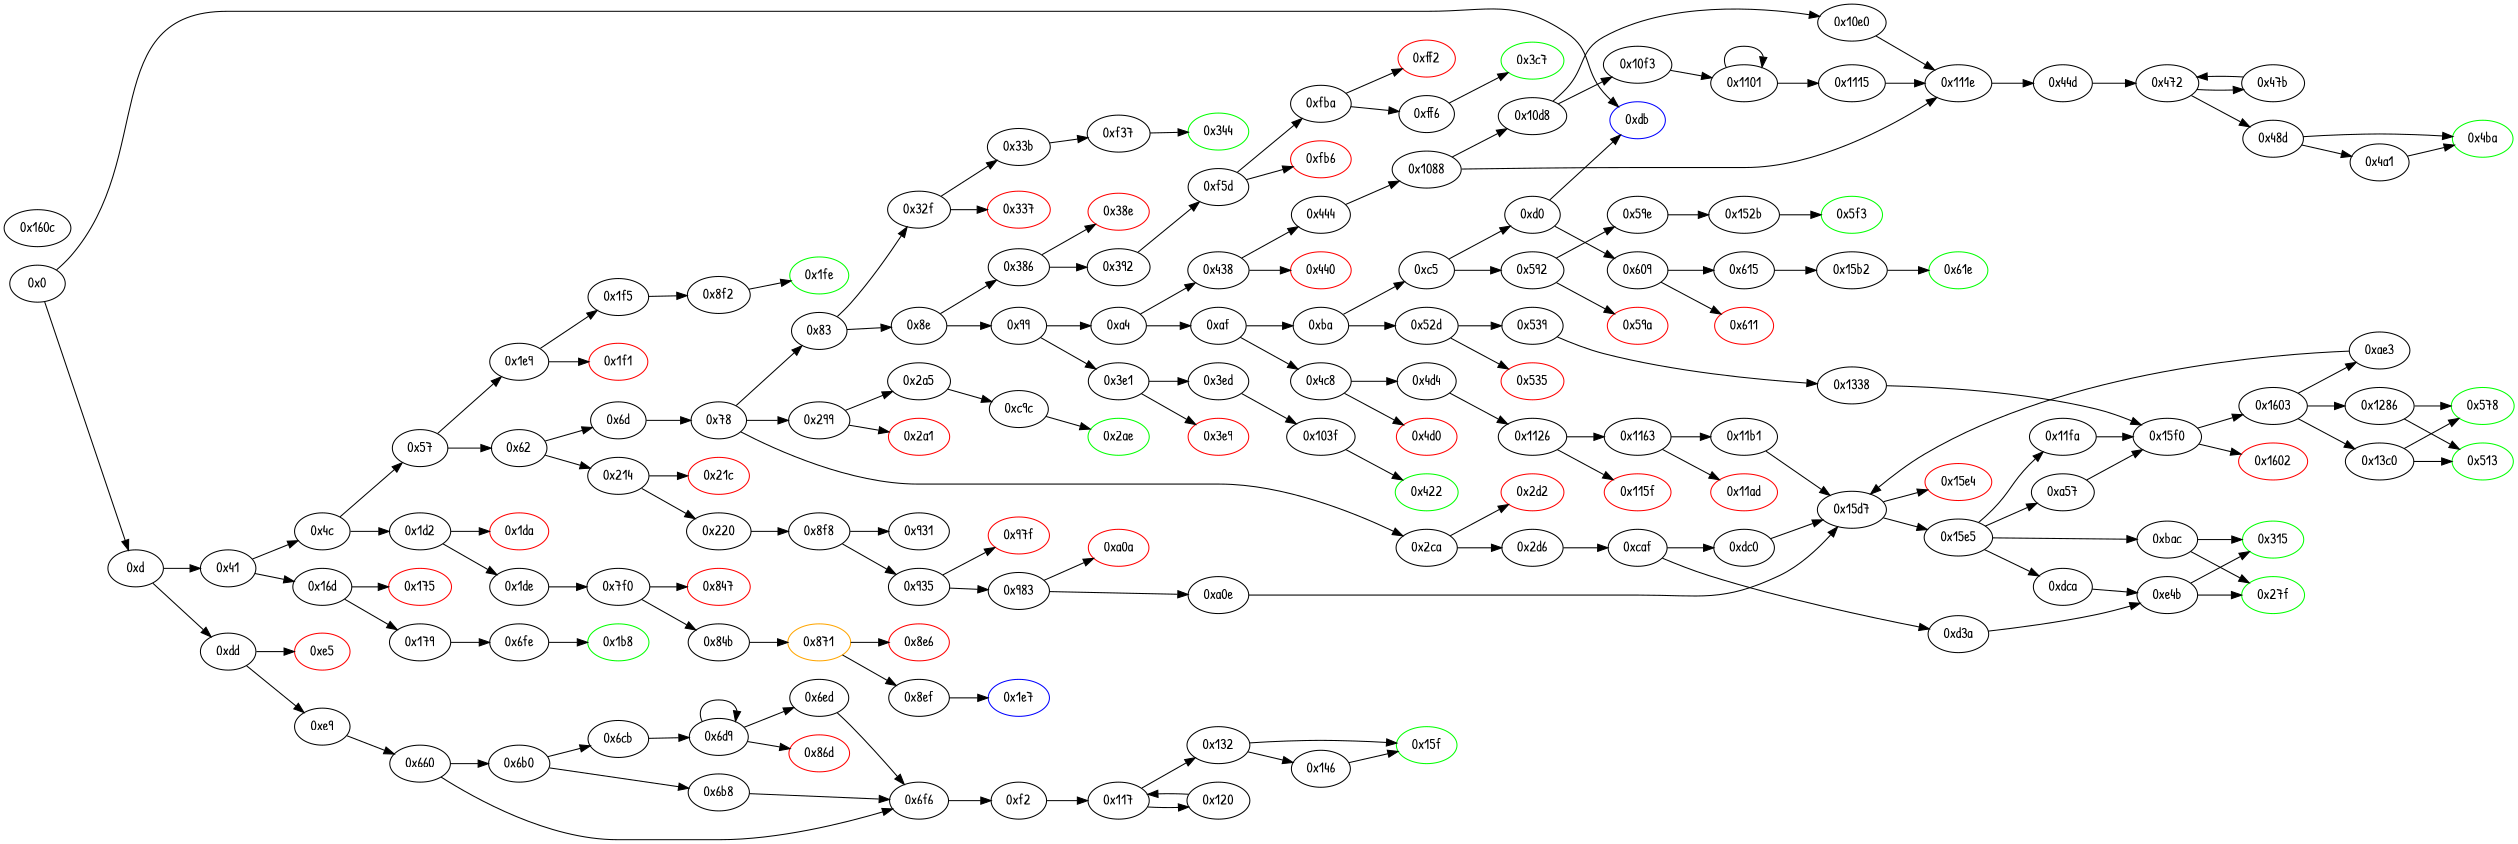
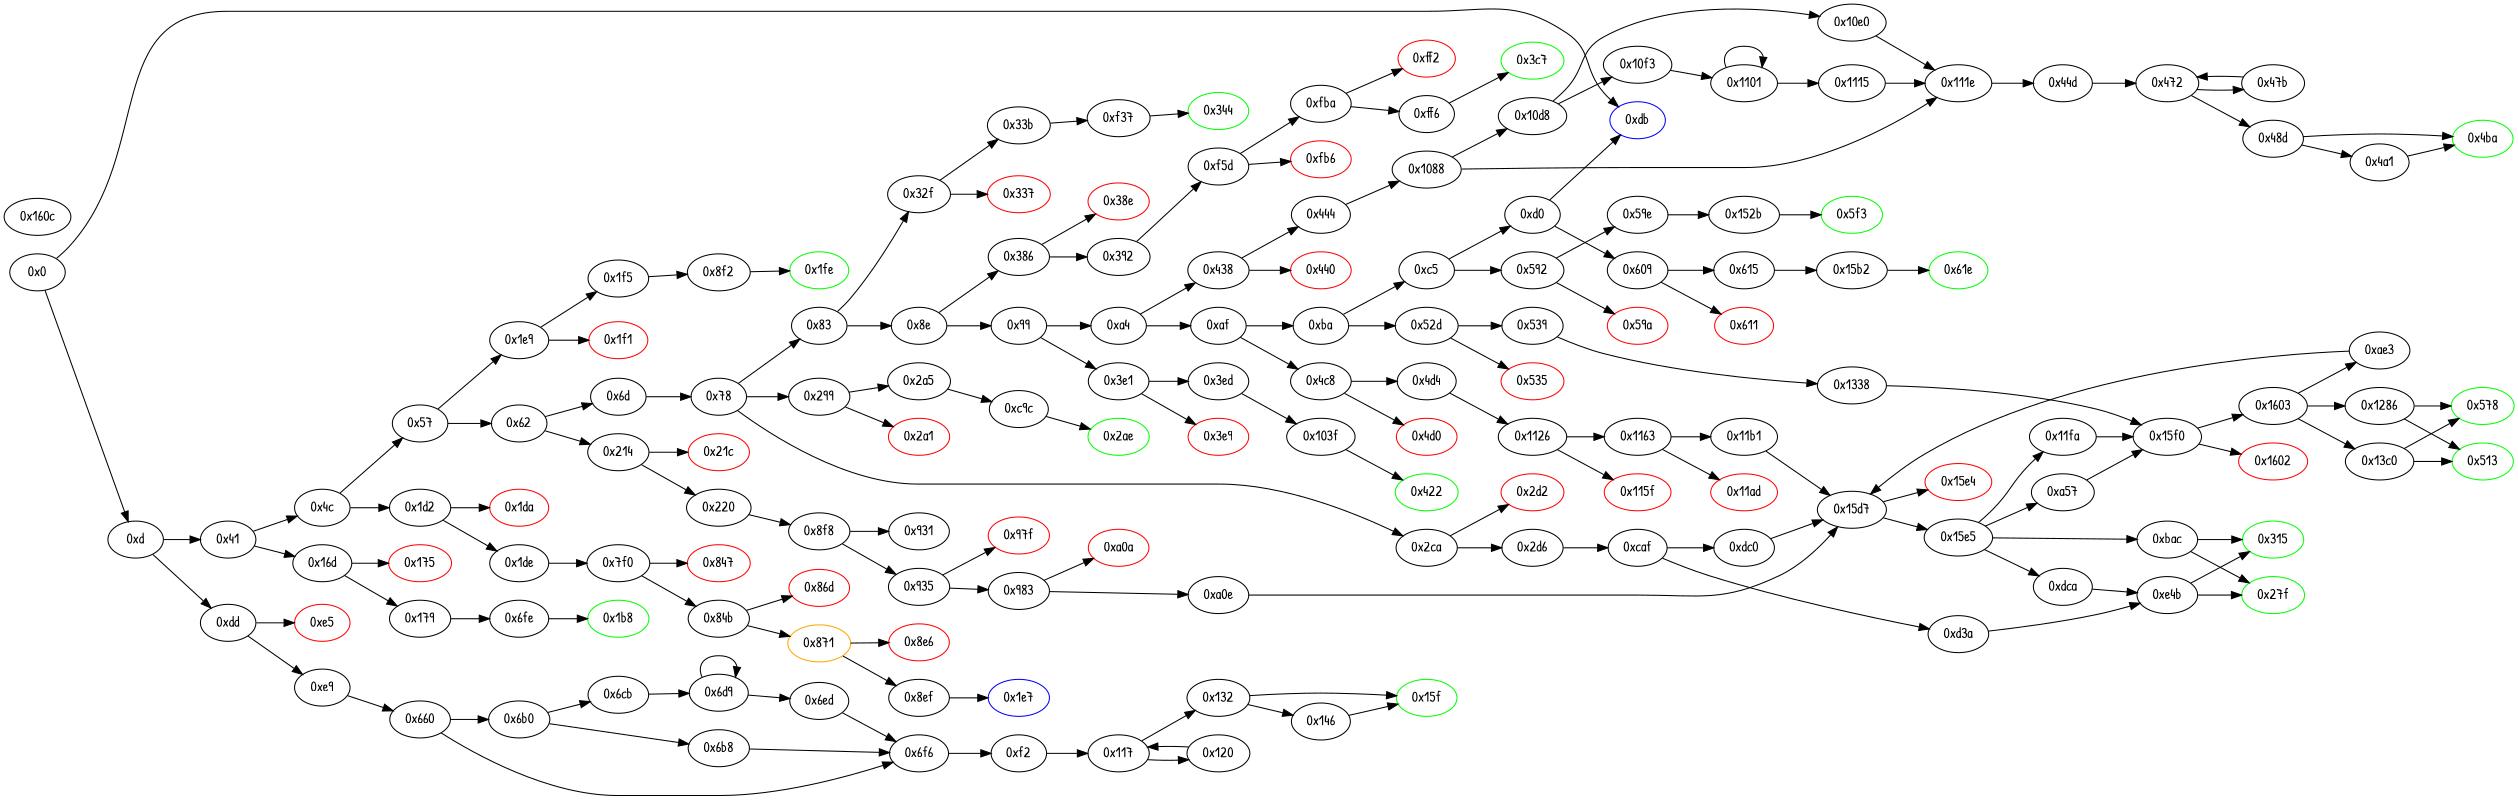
(764, 744) -> (764, 605)
